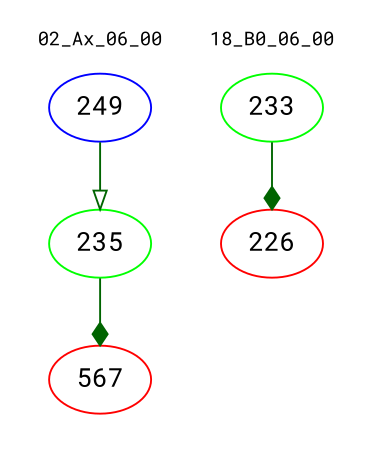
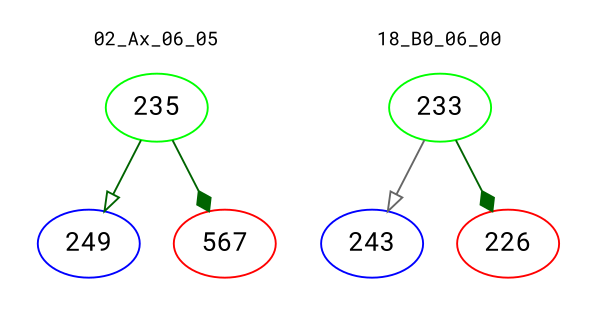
(101, 41) -> (157, 41)
(100, 166) -> (127, 167)
none -> (372, 244)
